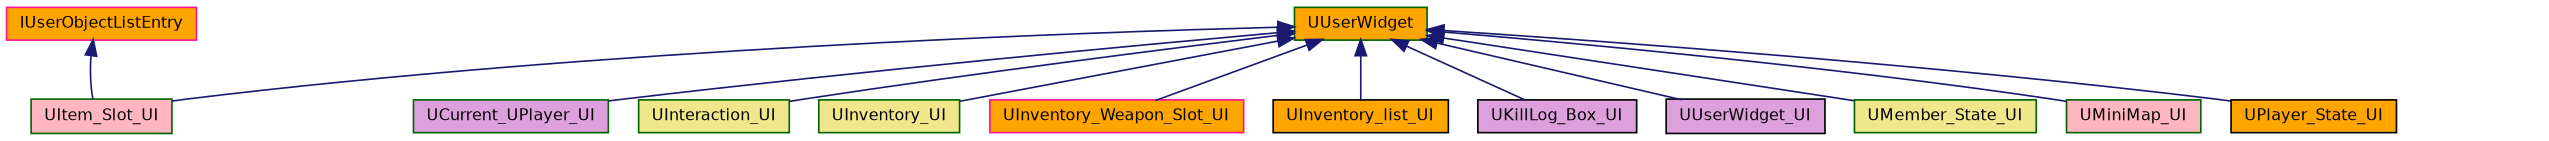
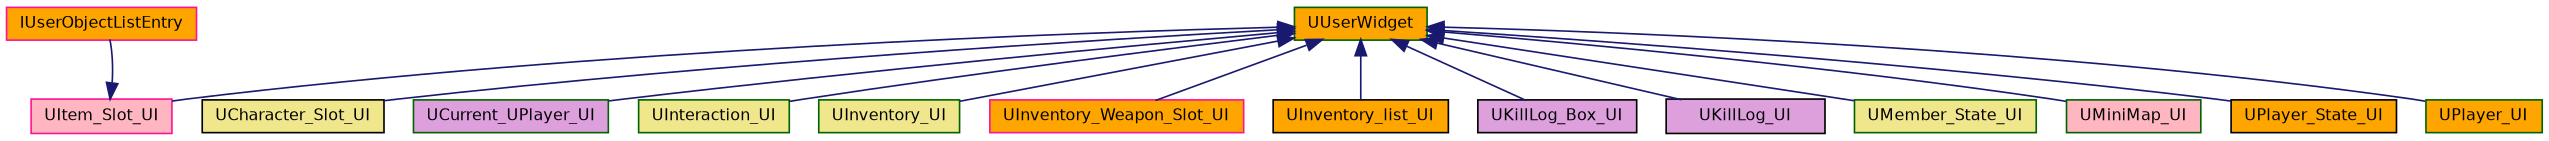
(91, 78) -> (112, 61)
(102, 116) -> (102, 116)
none -> (293, 116)
(1746, 116) -> (1746, 116)
none -> (2484, 116)
